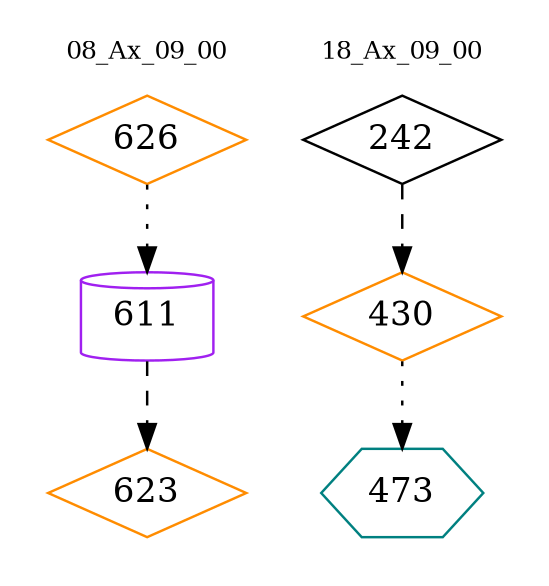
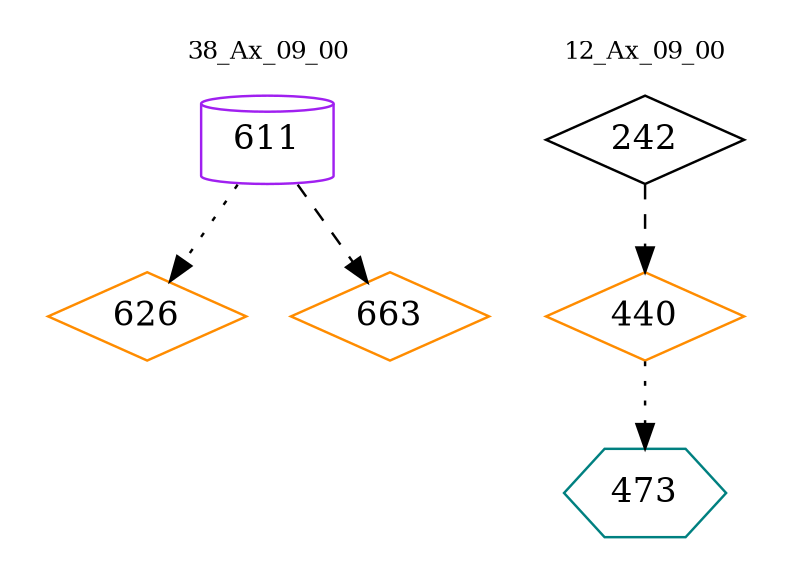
(147, 53) -> (269, 53)
(402, 53) -> (645, 53)
(147, 216) -> (211, 223)
(402, 316) -> (645, 316)
(147, 493) -> (390, 316)
